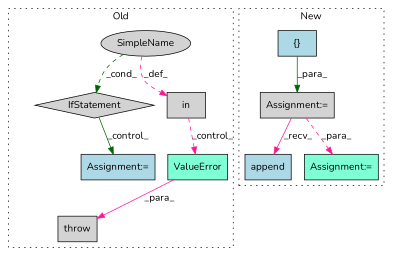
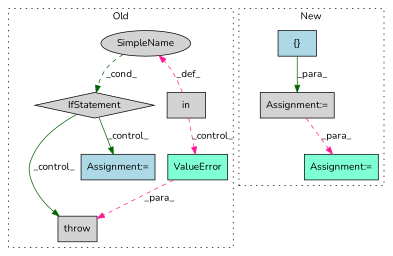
(143, 79) -> (175, 76)
none -> (32, 157)
(268, 167) -> none
(139, 198) -> (139, 198)
